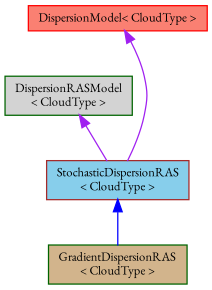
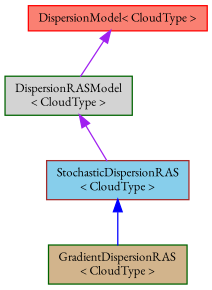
(147, 101) -> (92, 59)
